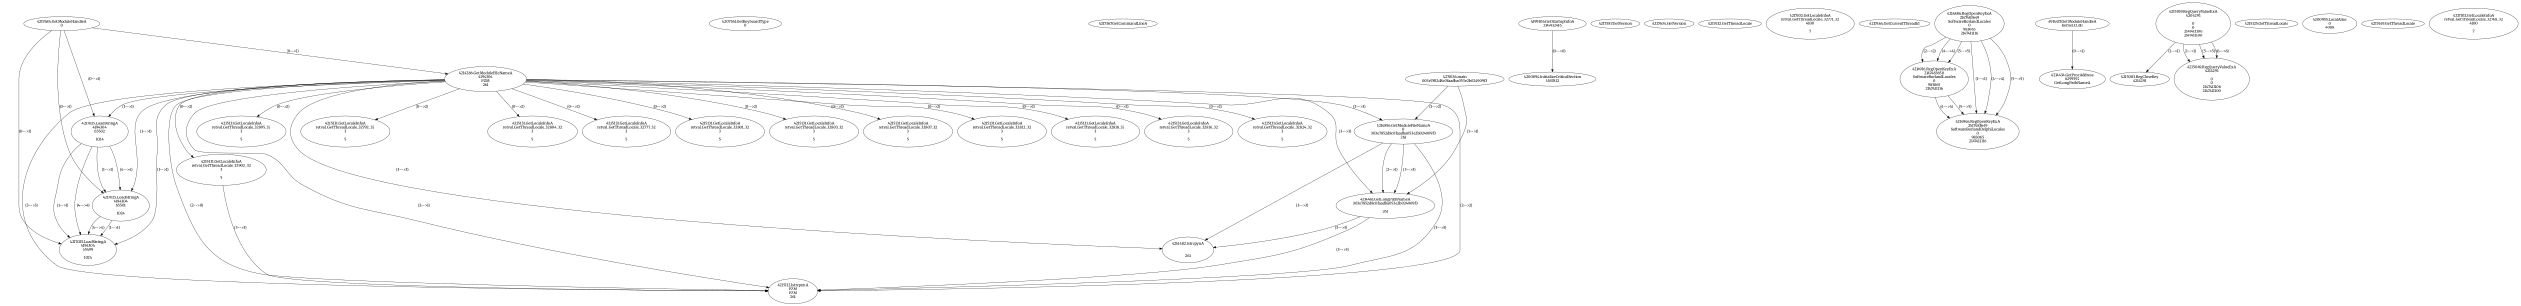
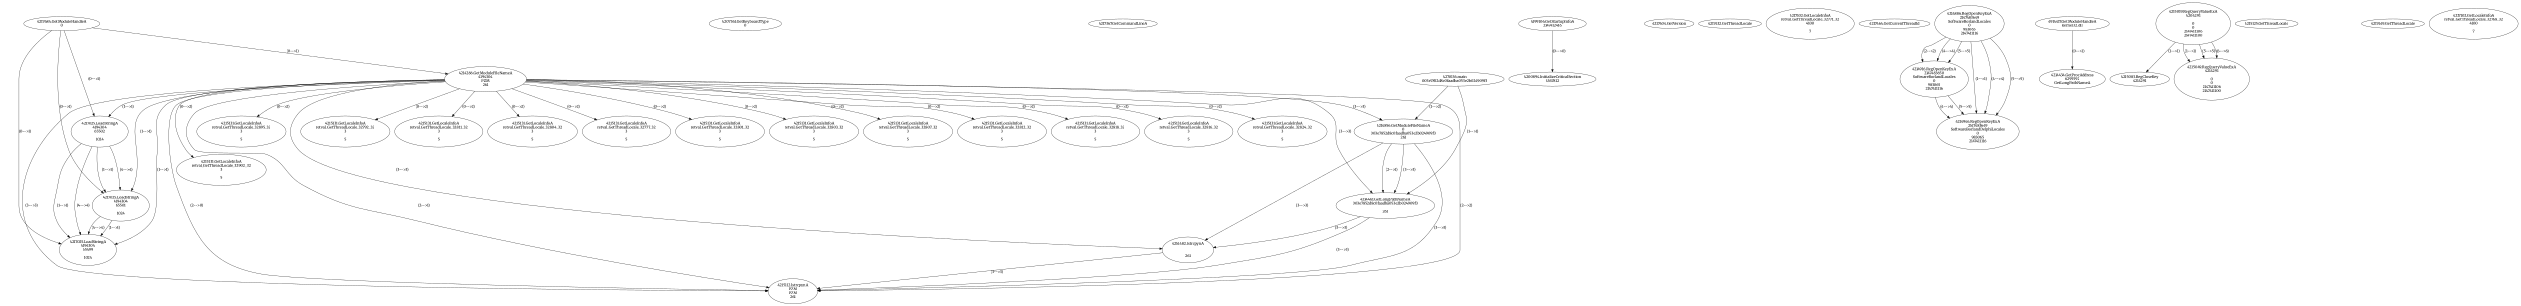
(1615, 24) -> none
(2330, 24) -> none
none -> (439, 132)
(390, 285) -> (991, 270)
